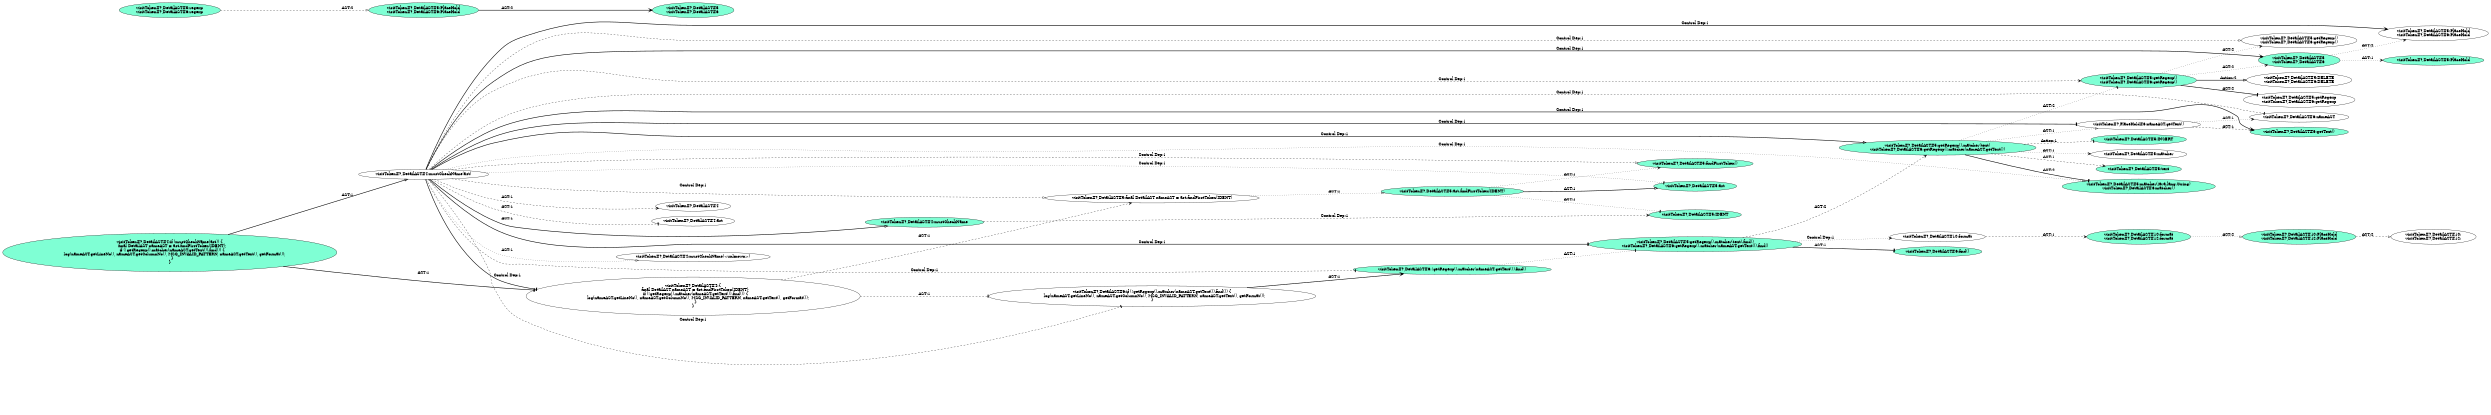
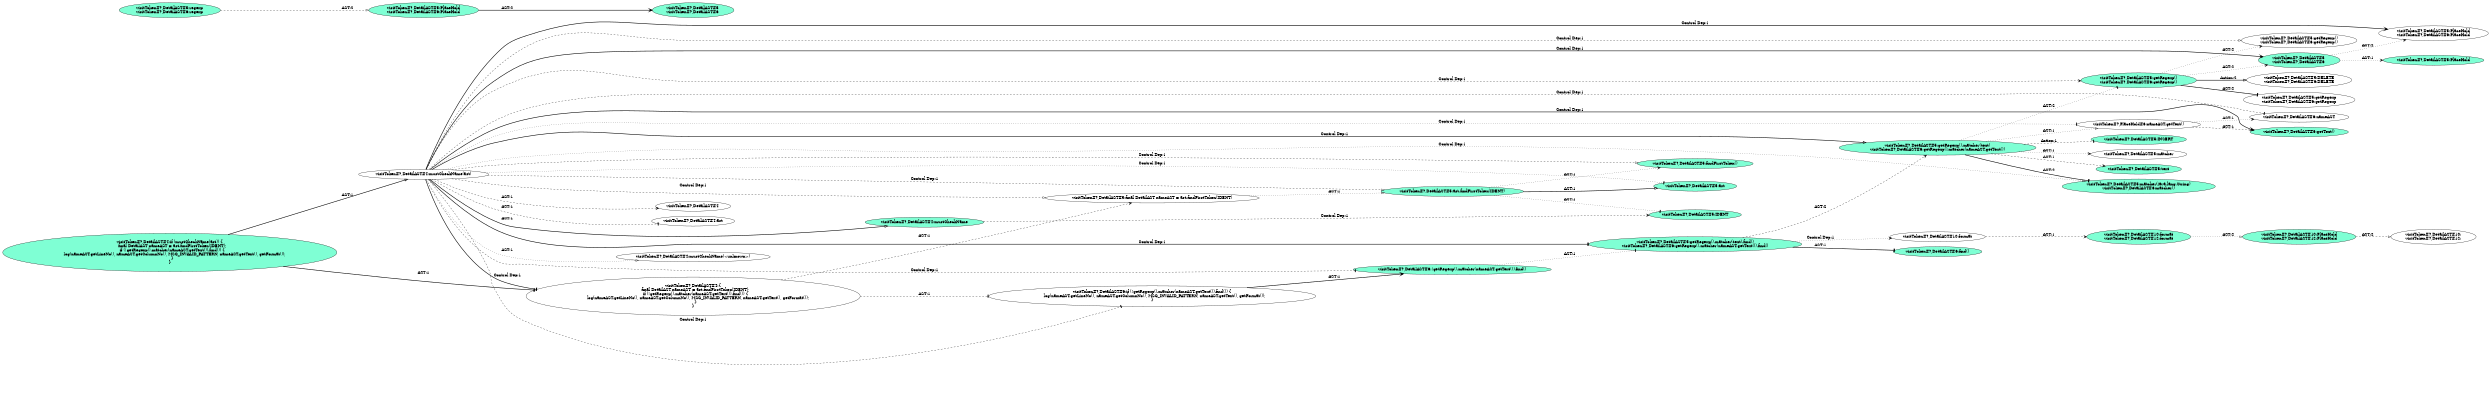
(1249, 124) -> (1249, 124)
none -> (935, 182)
